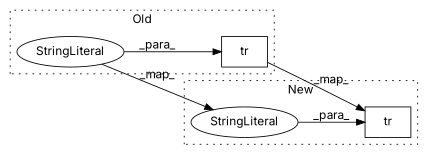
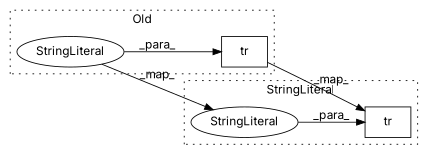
(301, 90) -> (301, 90)
